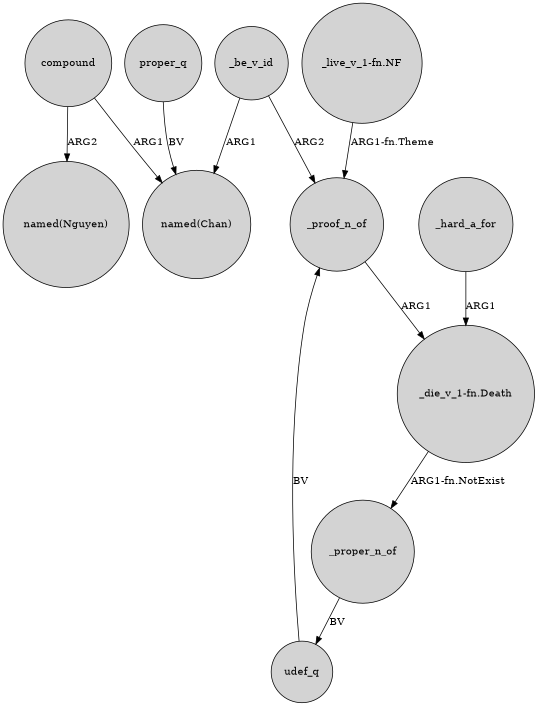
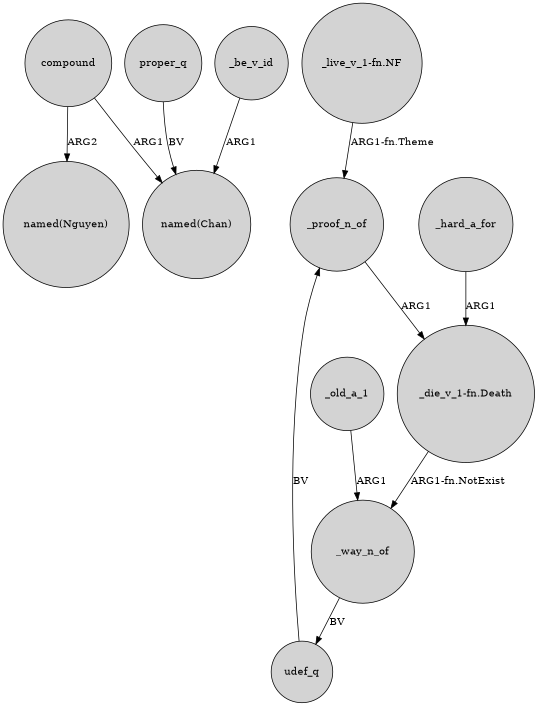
(290, 136) -> none
none -> (347, 394)
(363, 552) -> (363, 552)
